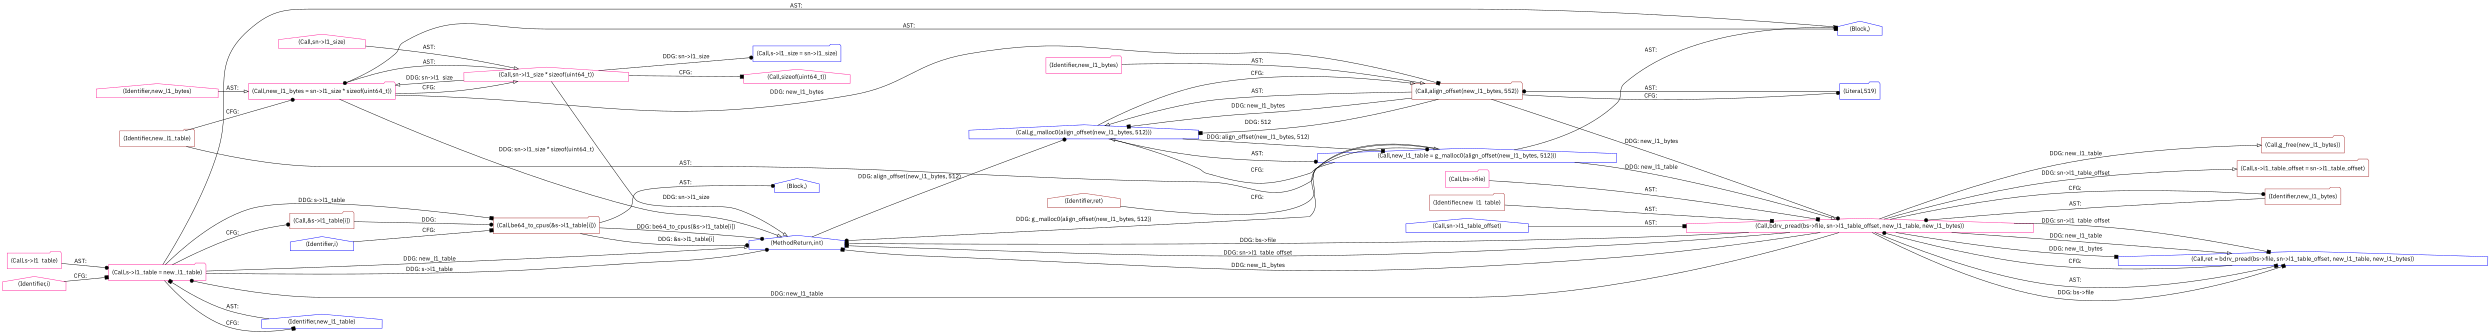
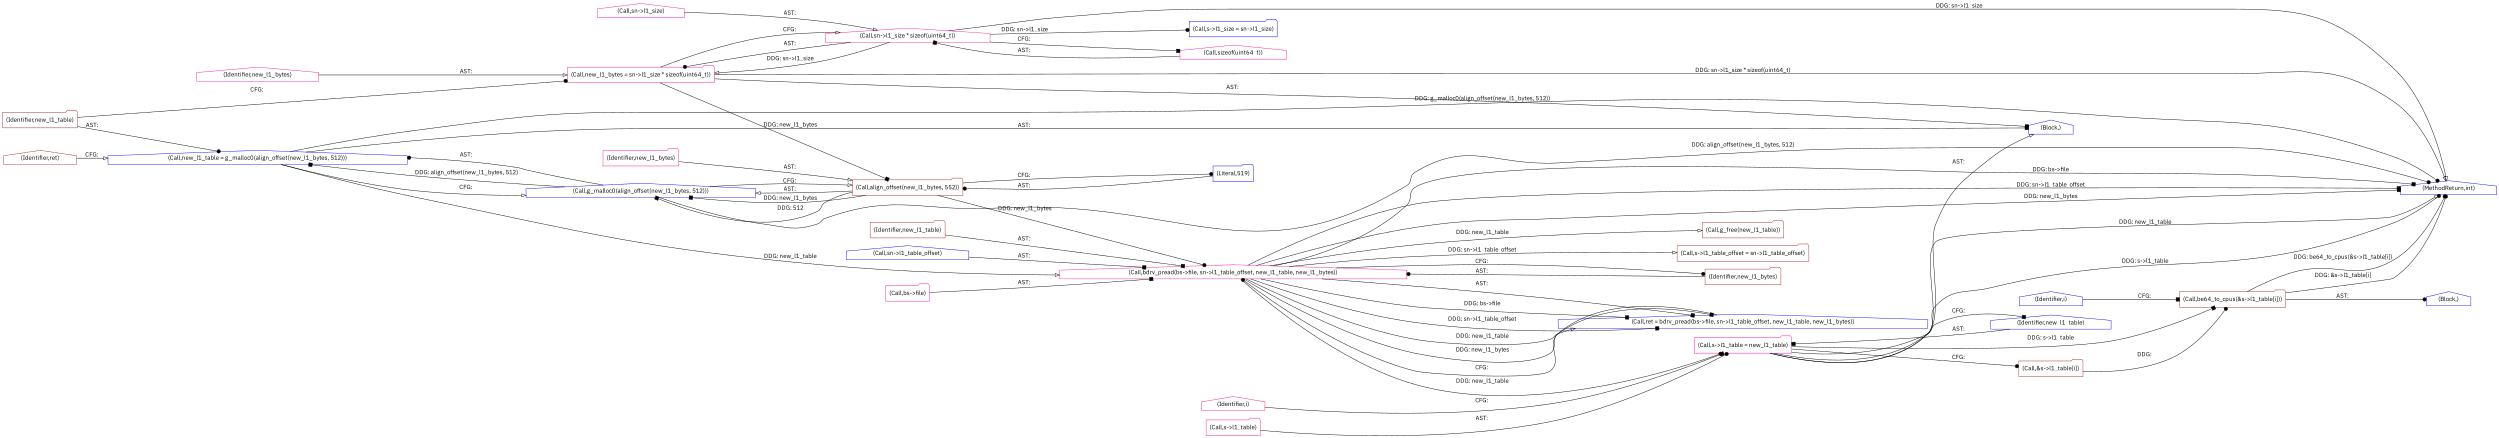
none -> (1058, 57)
(2303, 145) -> (1743, 230)
(937, 187) -> (1530, 162)
